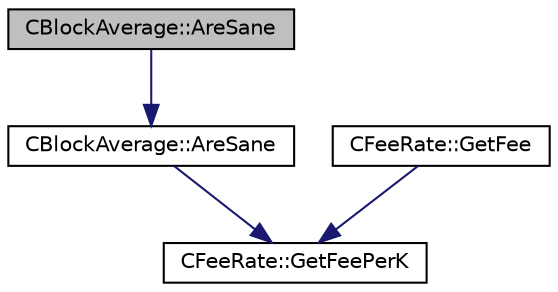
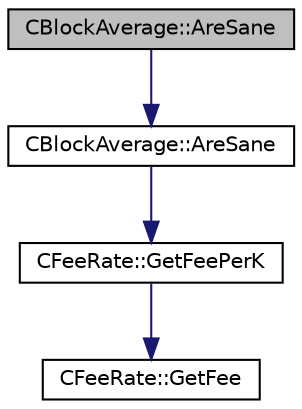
(377, 198) -> (151, 311)
